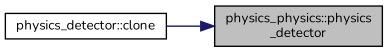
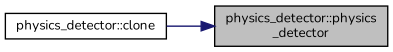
(299, 26) -> (301, 26)
